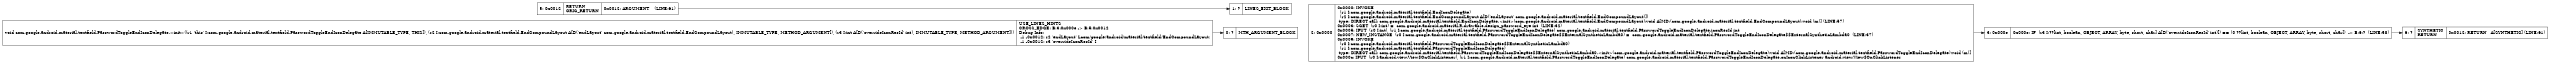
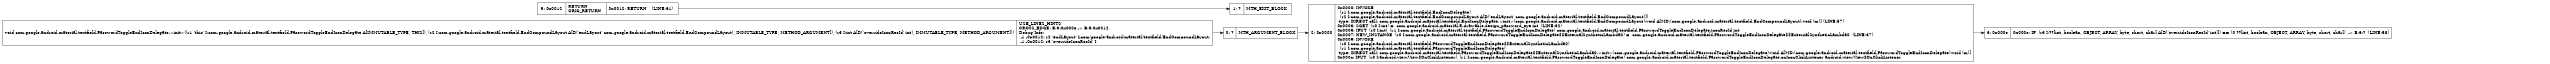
(640, 9) -> (641, 9)
(1267, 9) -> (1267, 9)
none -> (1302, 33)
(2475, 33) -> none
